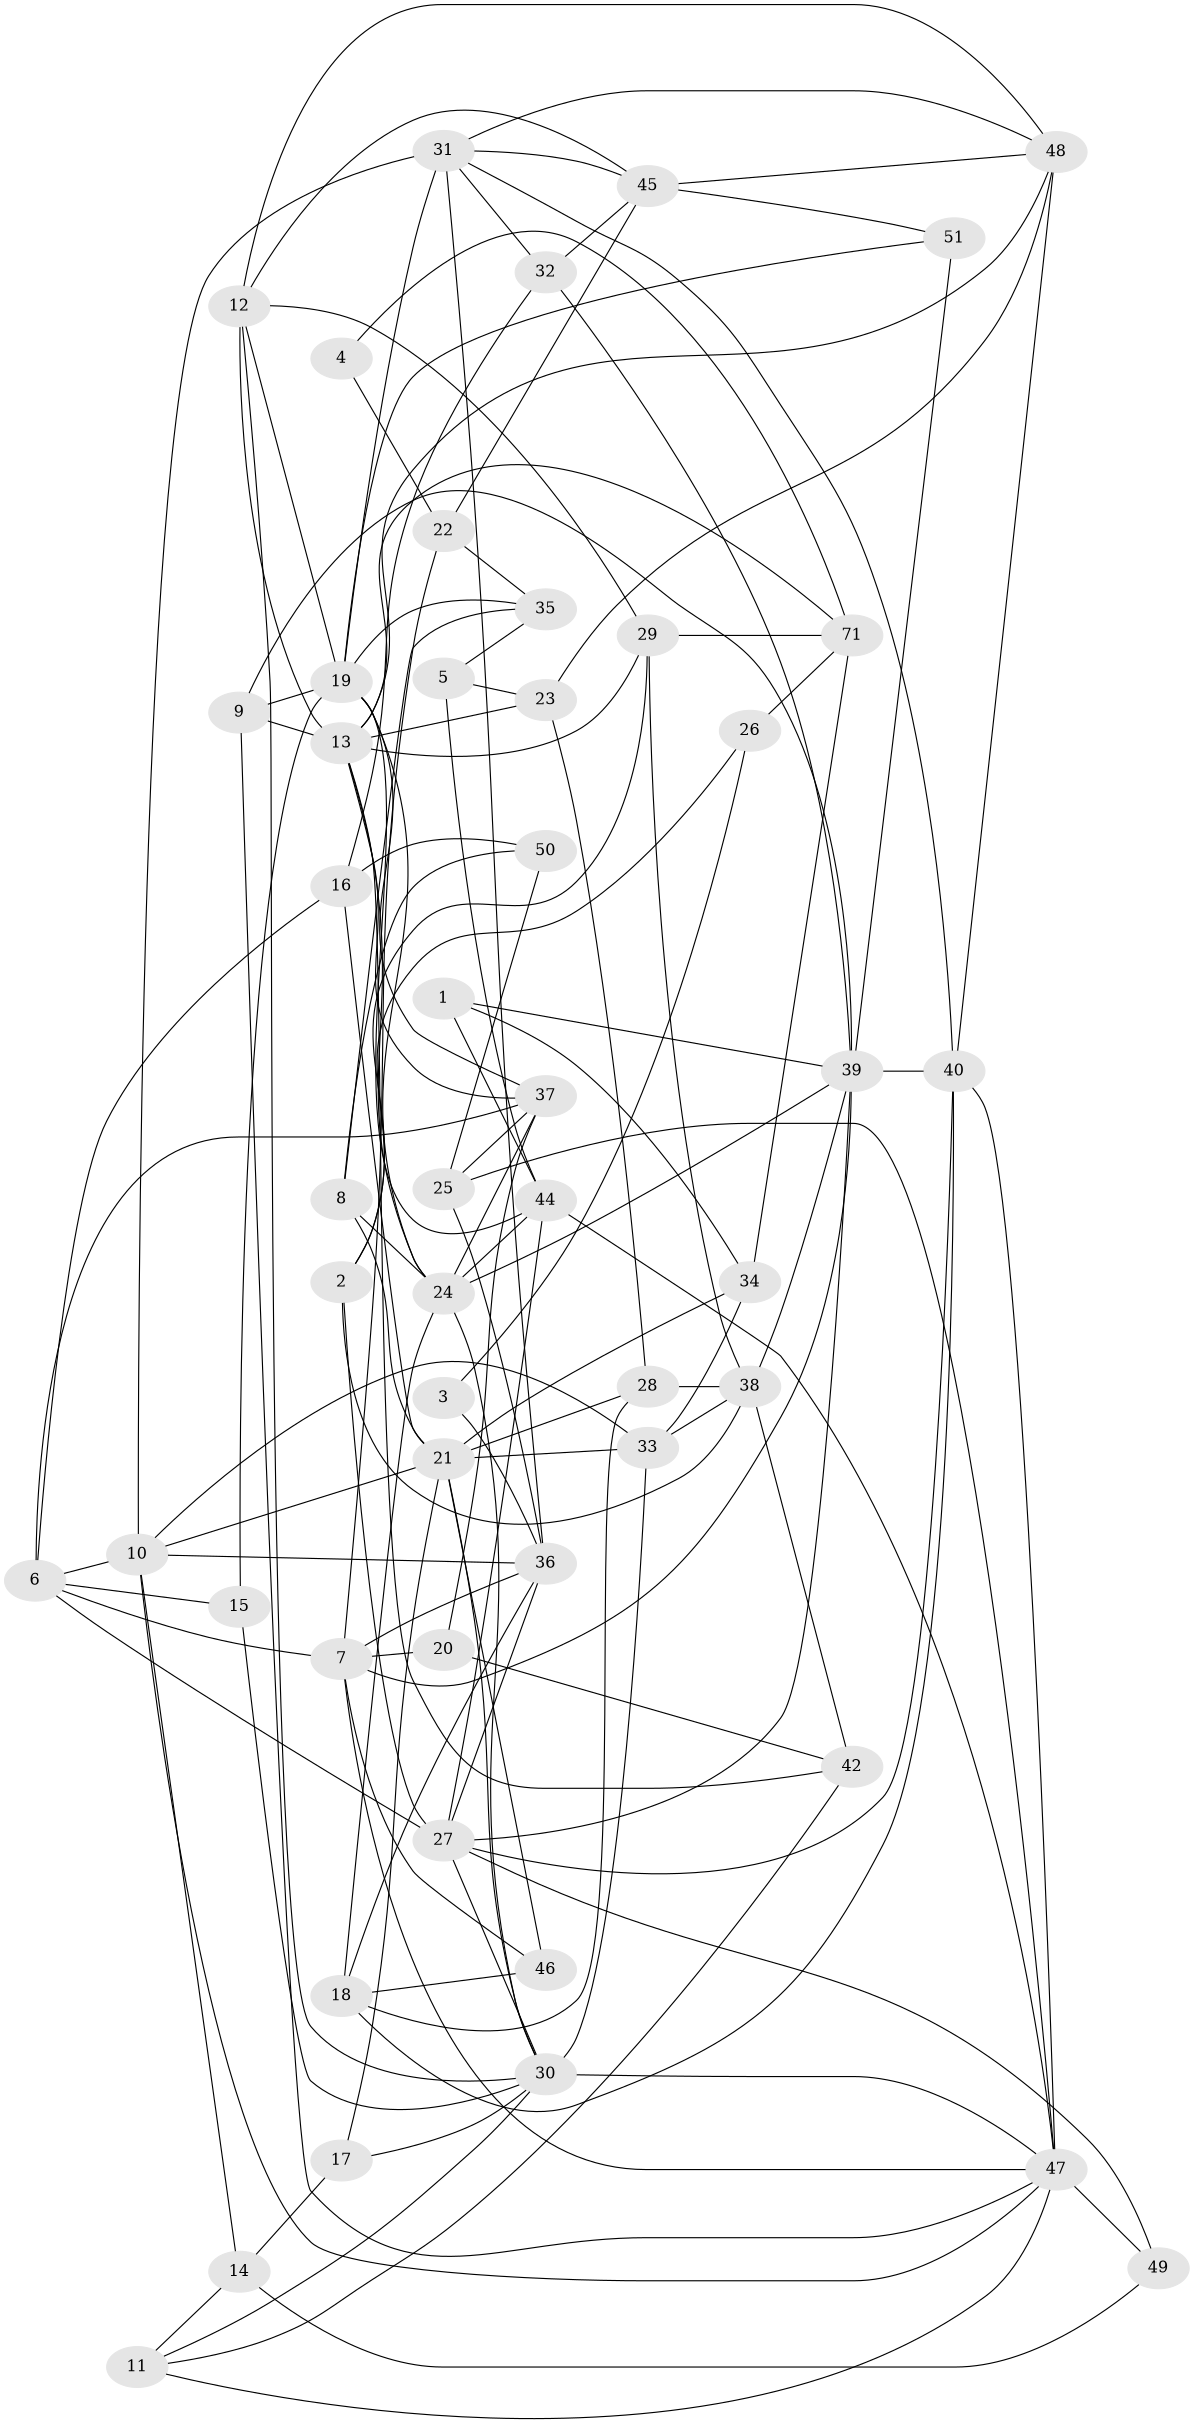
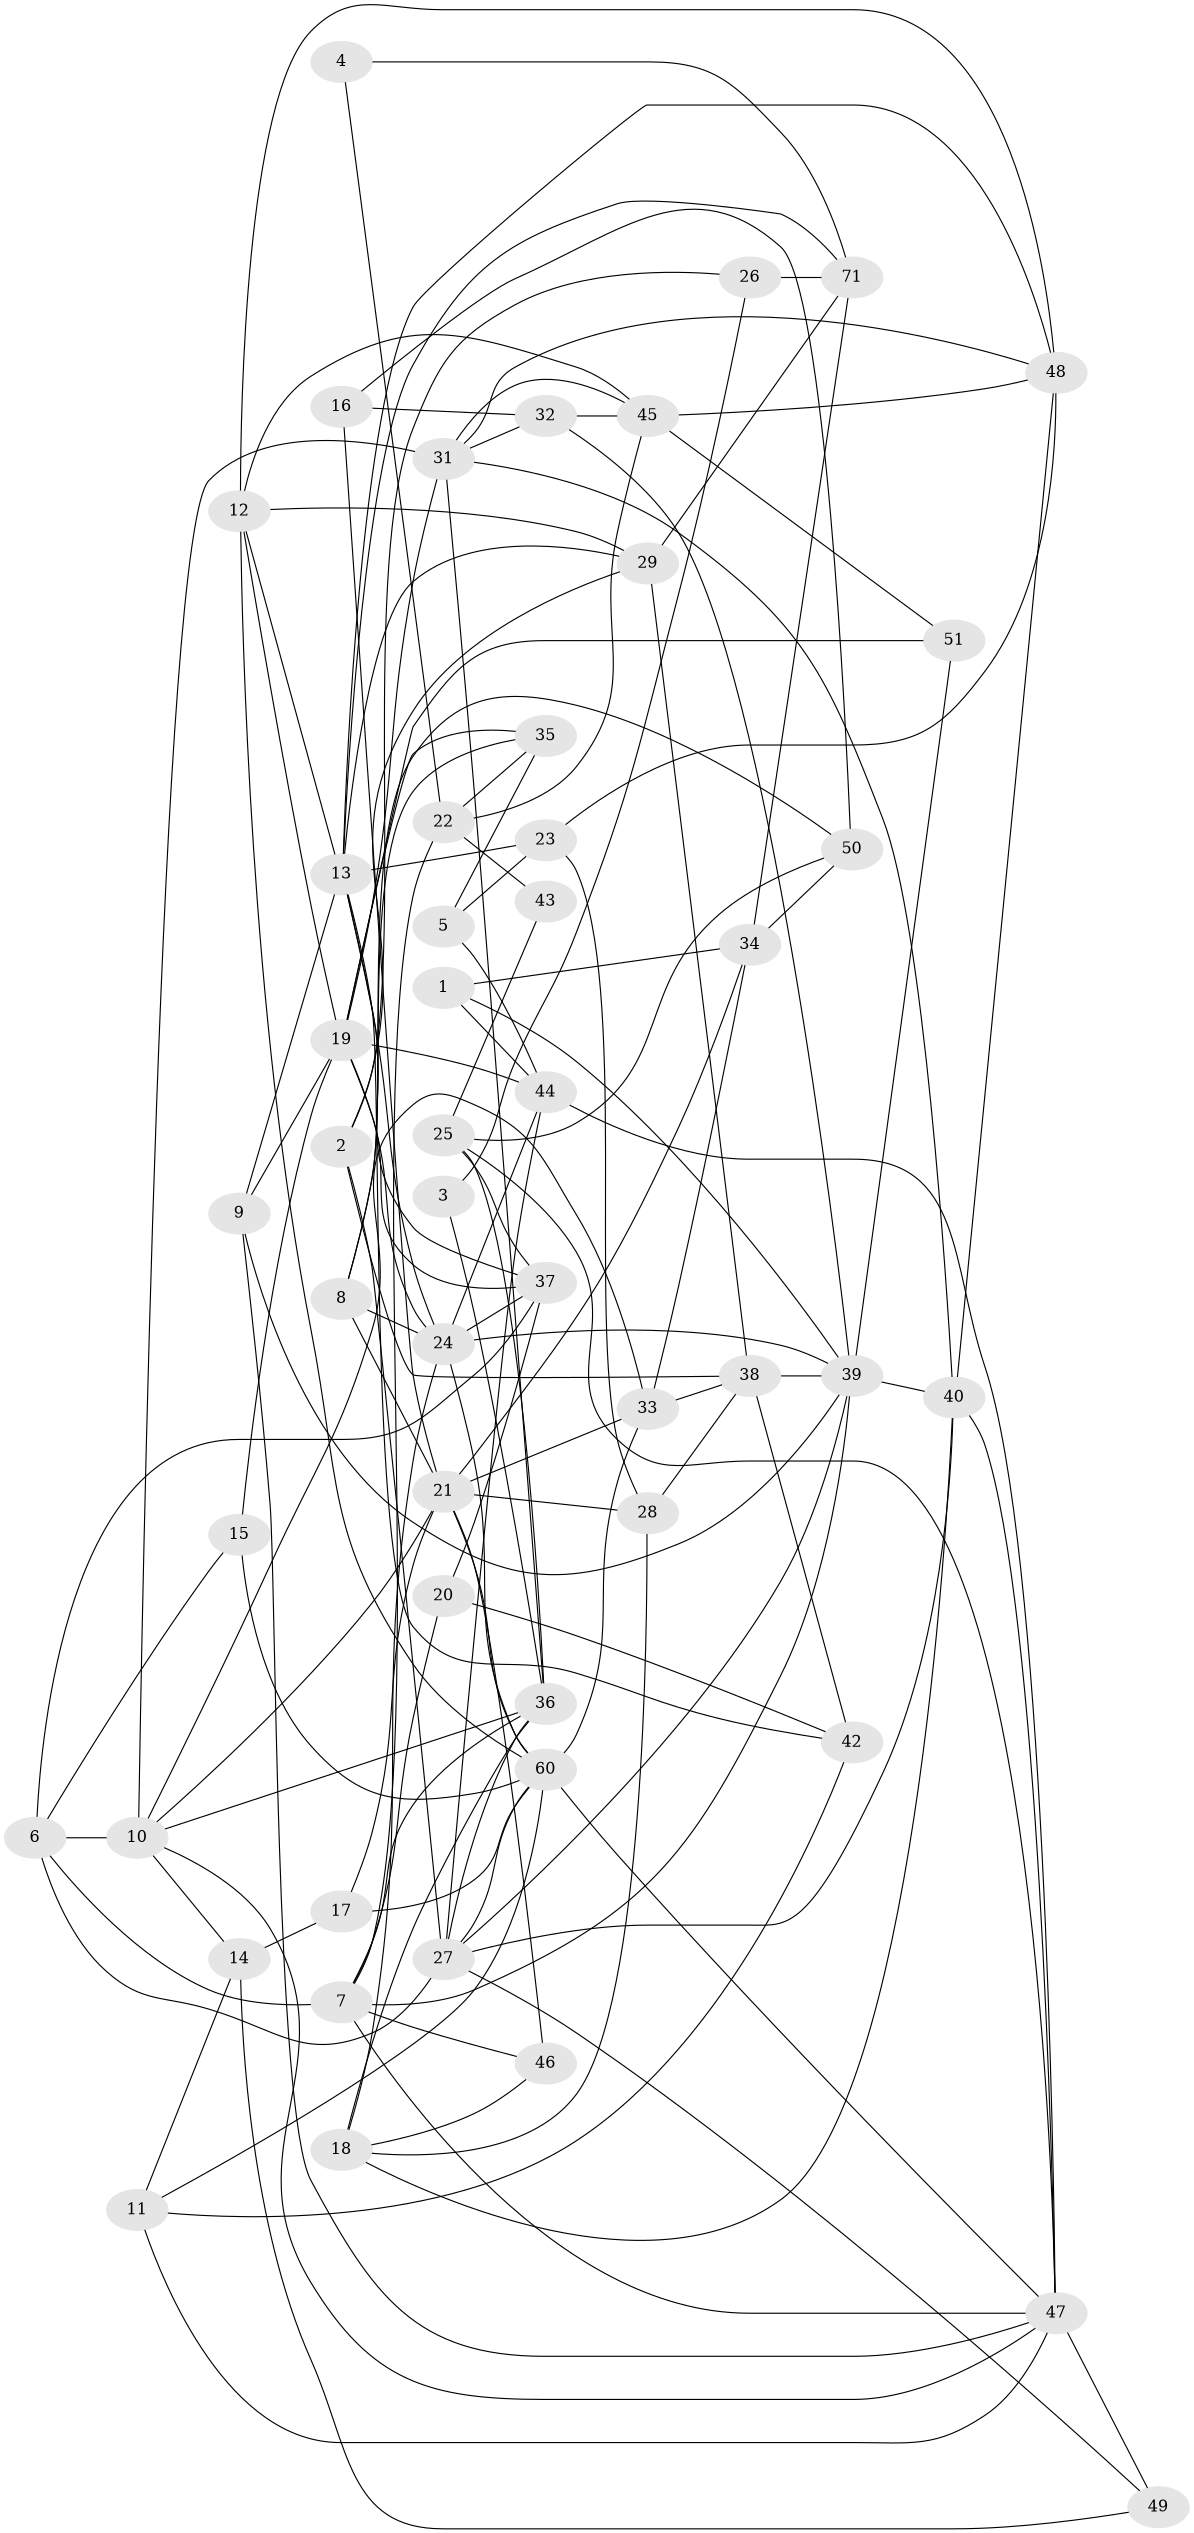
none -> (801, 897)
none -> (546, 902)
(86, 1186) -> none
(546, 2074) -> (546, 1770)
